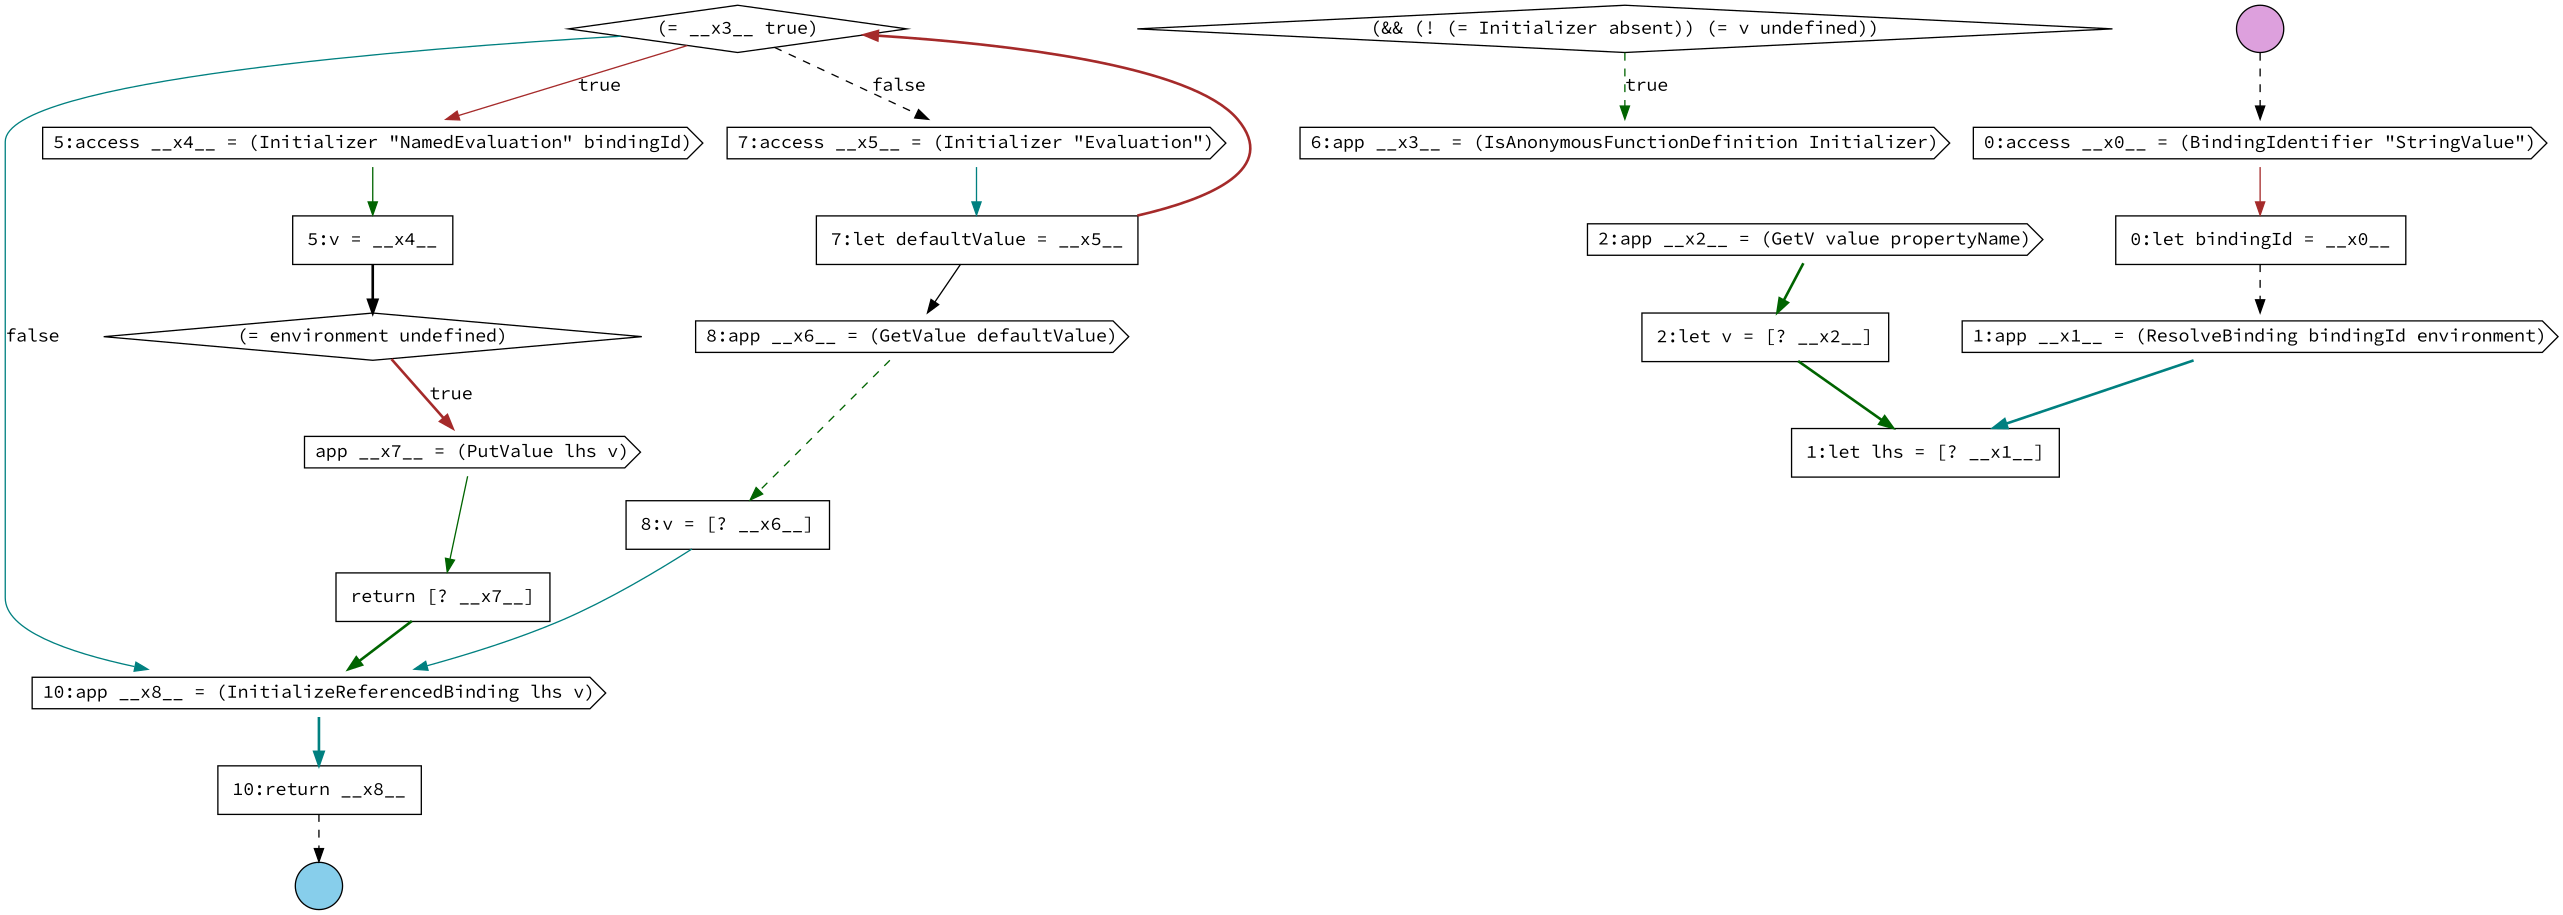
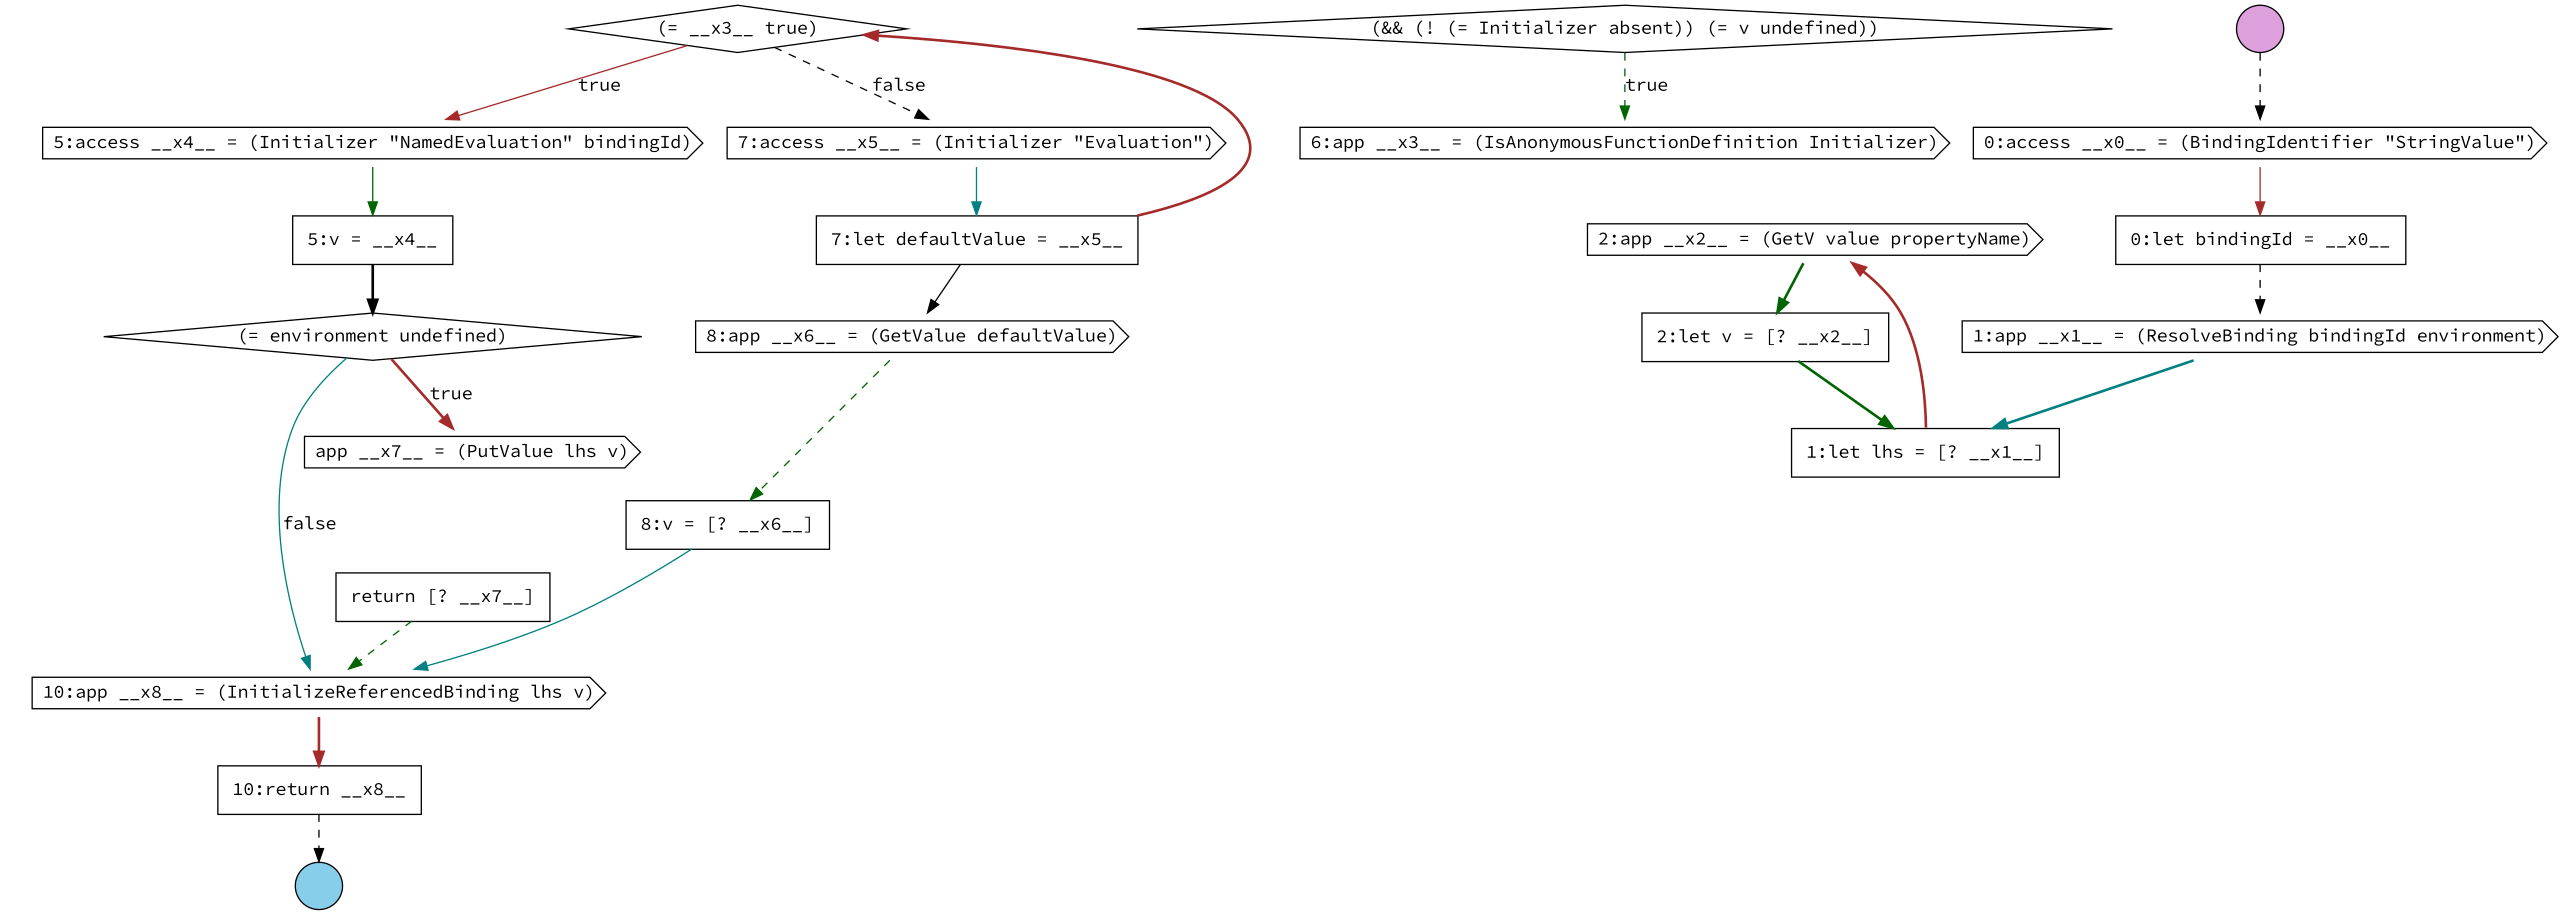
(13, 133) -> (280, 498)
none -> (1913, 341)
(459, 518) -> none
(386, 641) -> (386, 641)
(319, 734) -> (319, 734)
